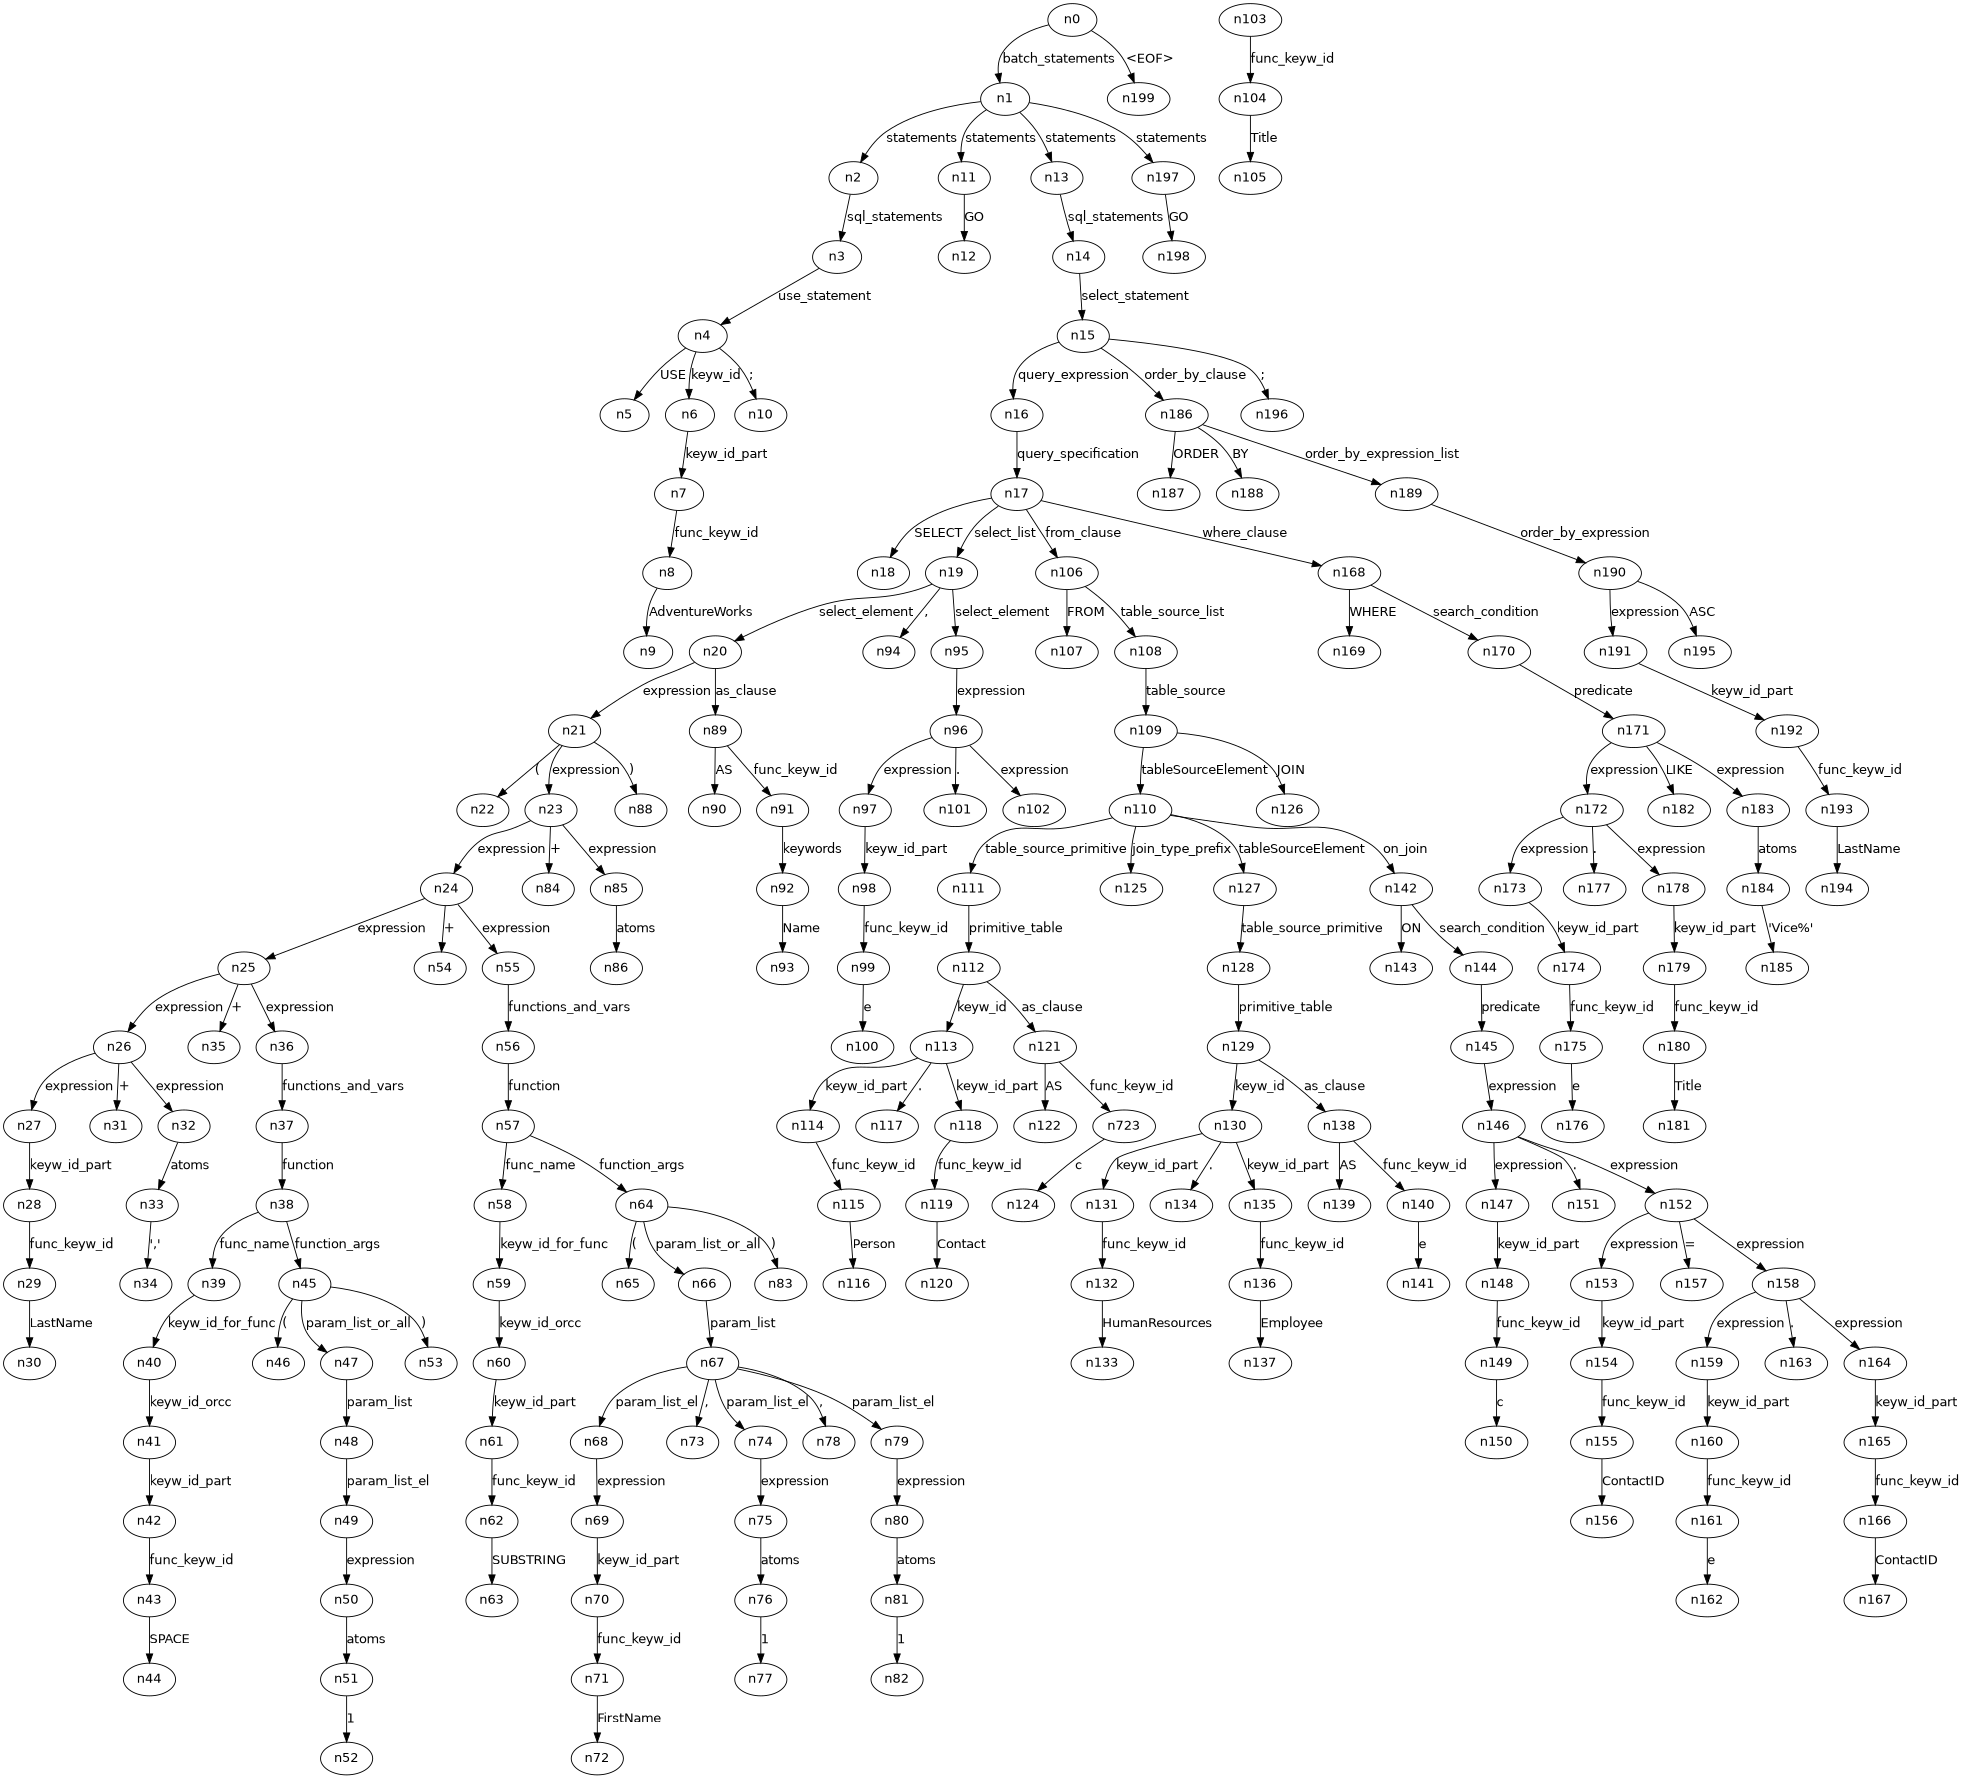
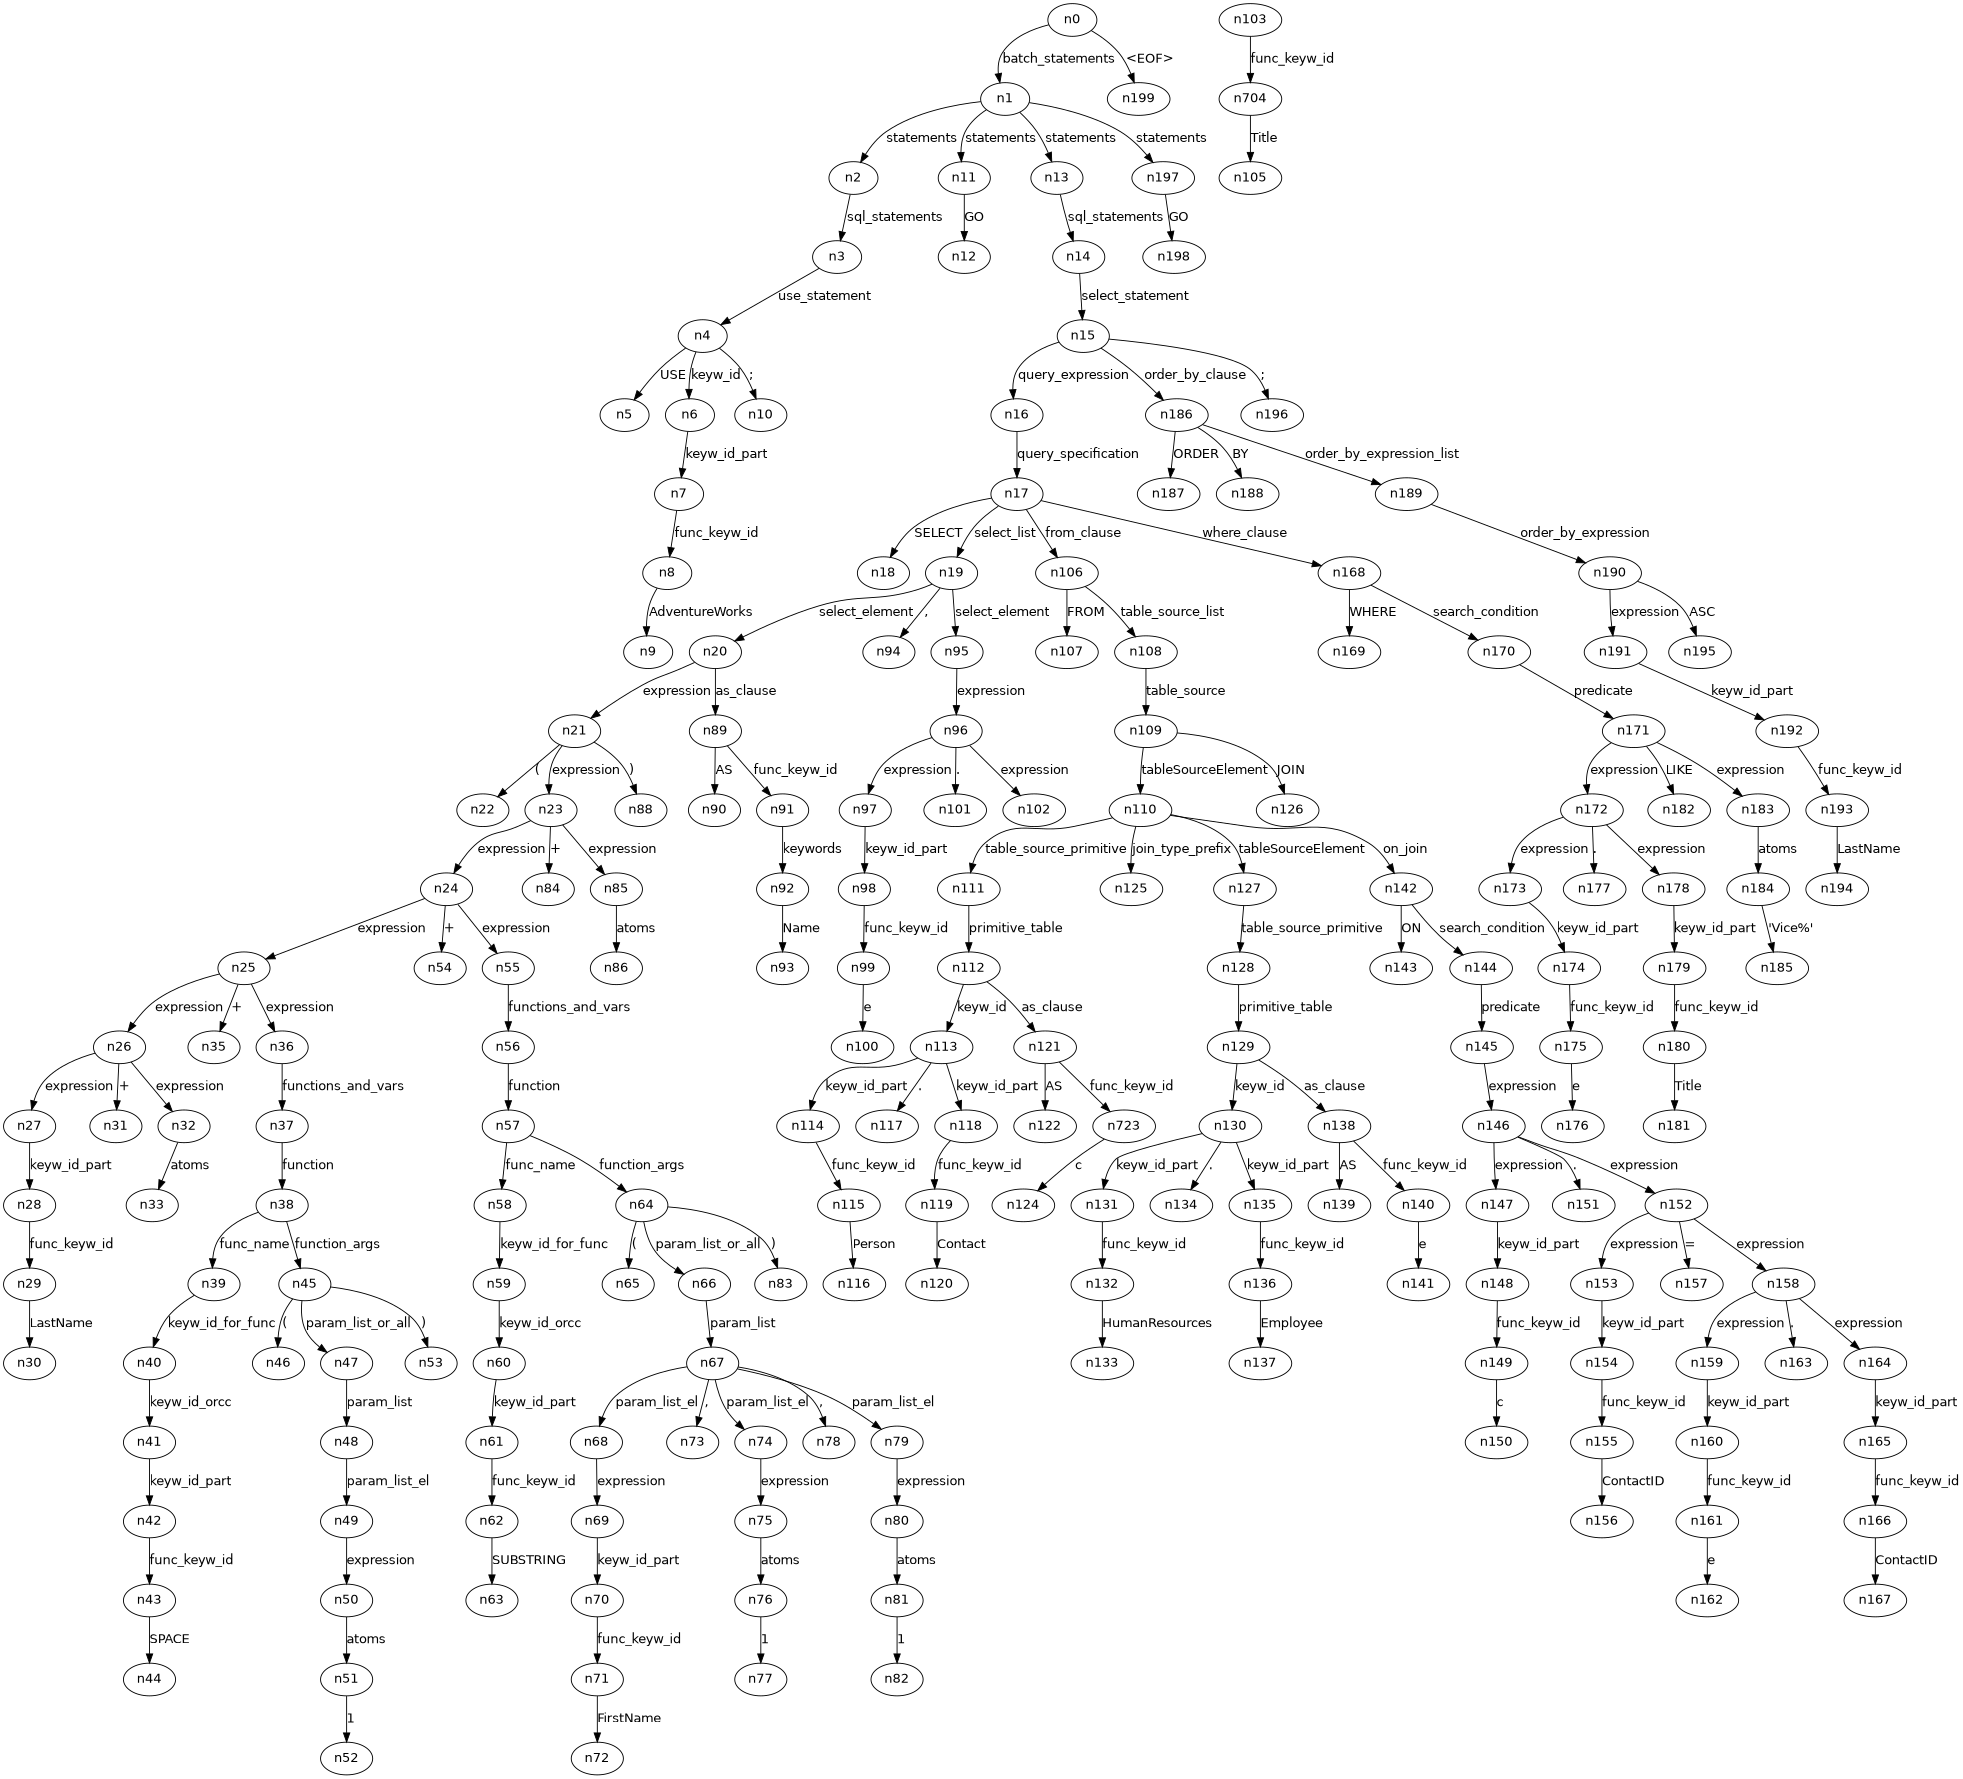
(1250, 99) -> (1250, 99)
(146, 1284) -> none
